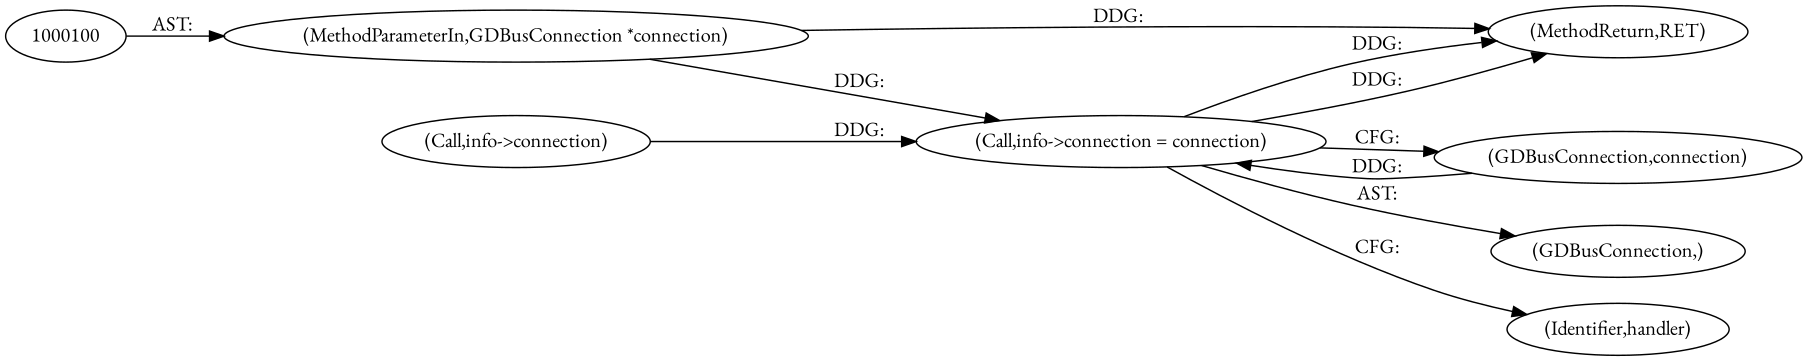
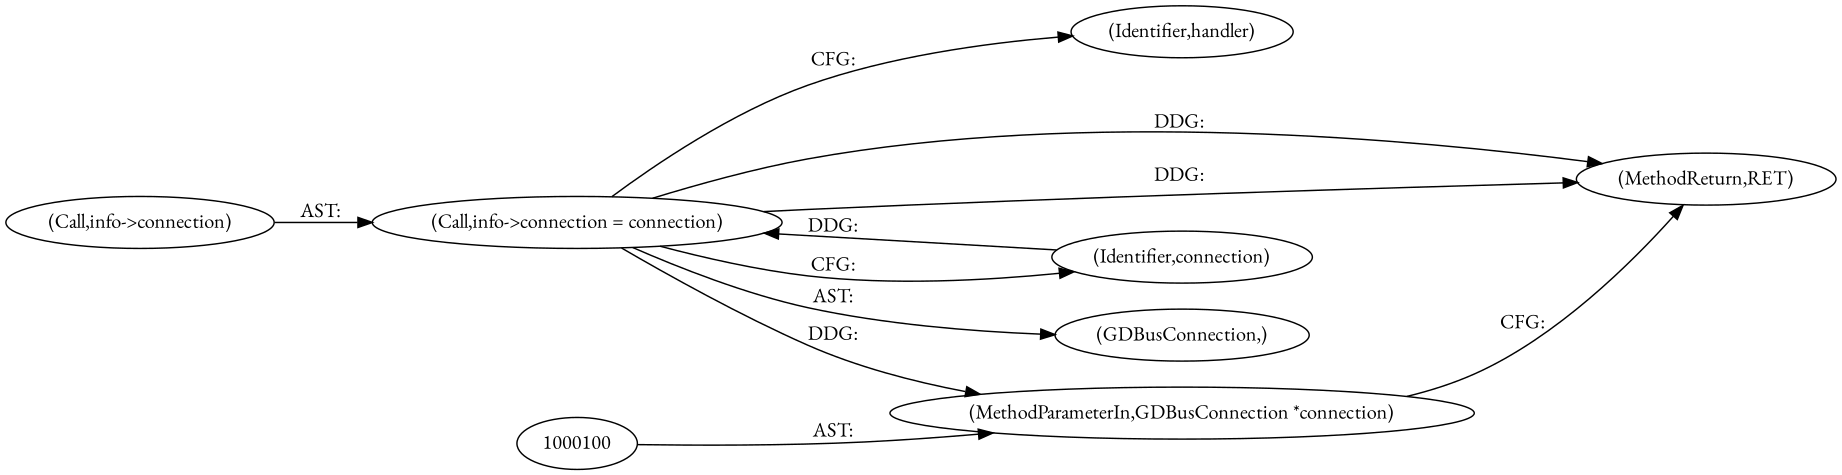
(1121, 17) -> (1525, 323)
(817, 89) -> (787, 336)
(862, 131) -> (323, 212)
(1618, 157) -> (1182, 257)
